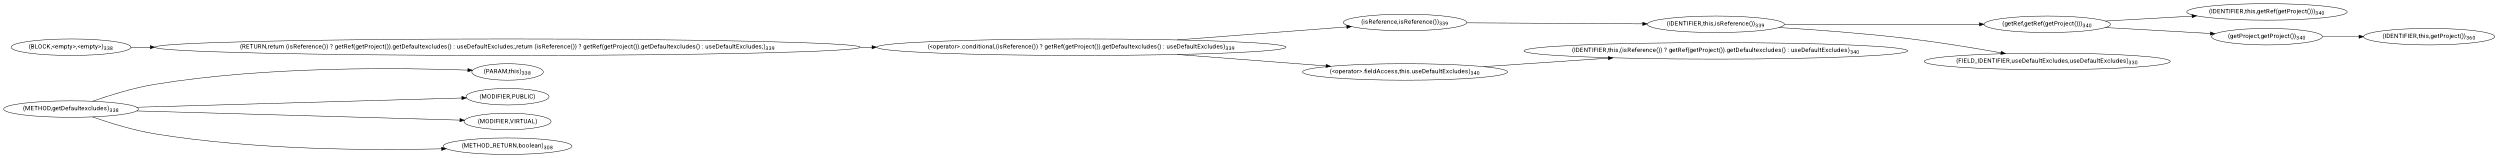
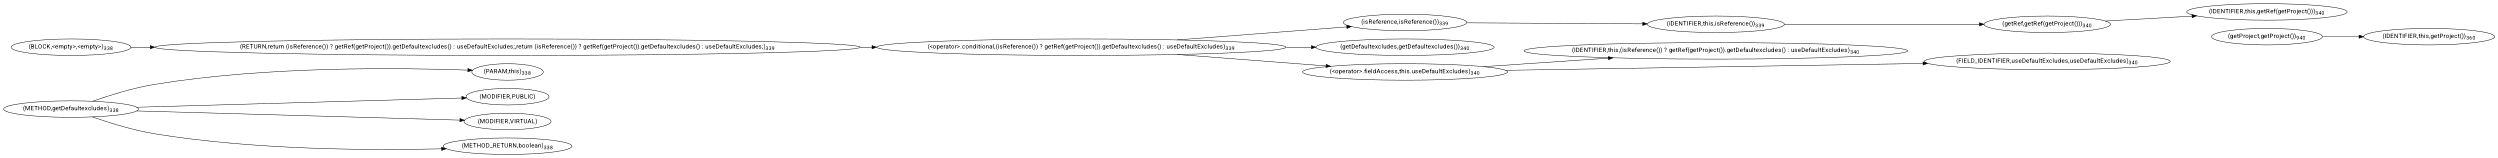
(2158, 31) -> none
(2301, 36) -> (2301, 36)
(1890, 37) -> (1714, 67)
none -> (1405, 47)
(2133, 61) -> (2133, 61)
(549, 146) -> (549, 146)
